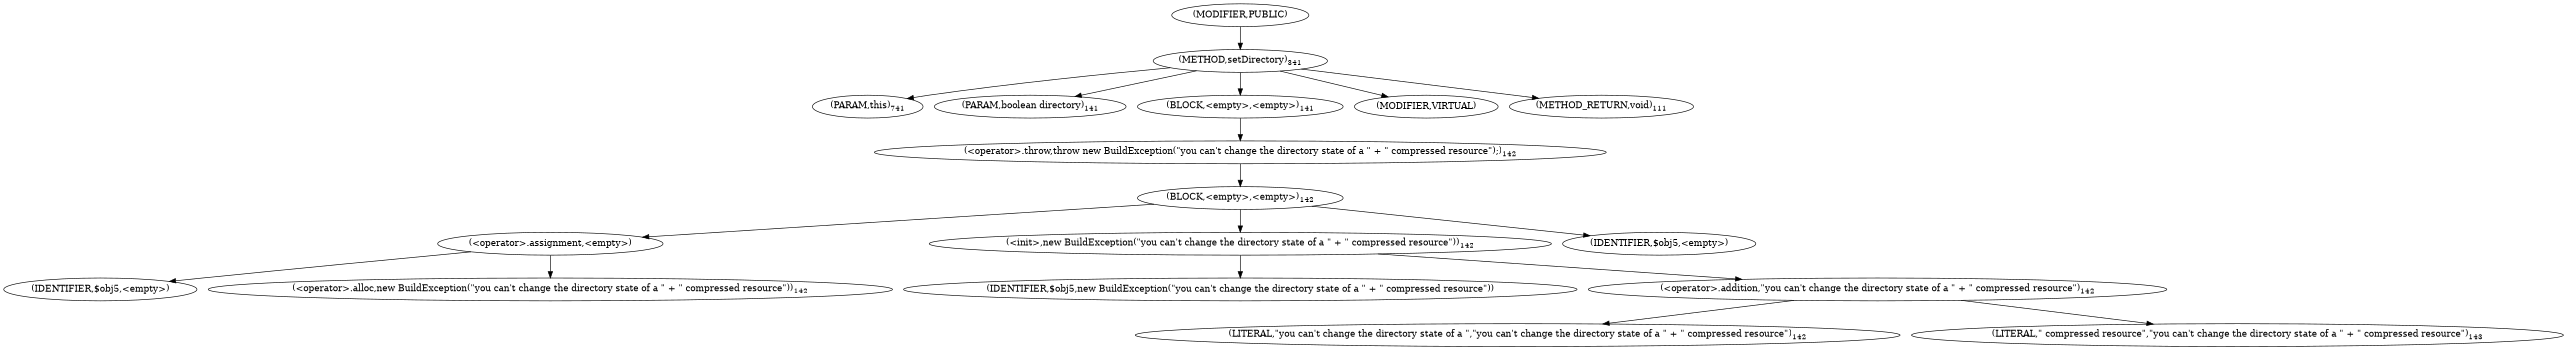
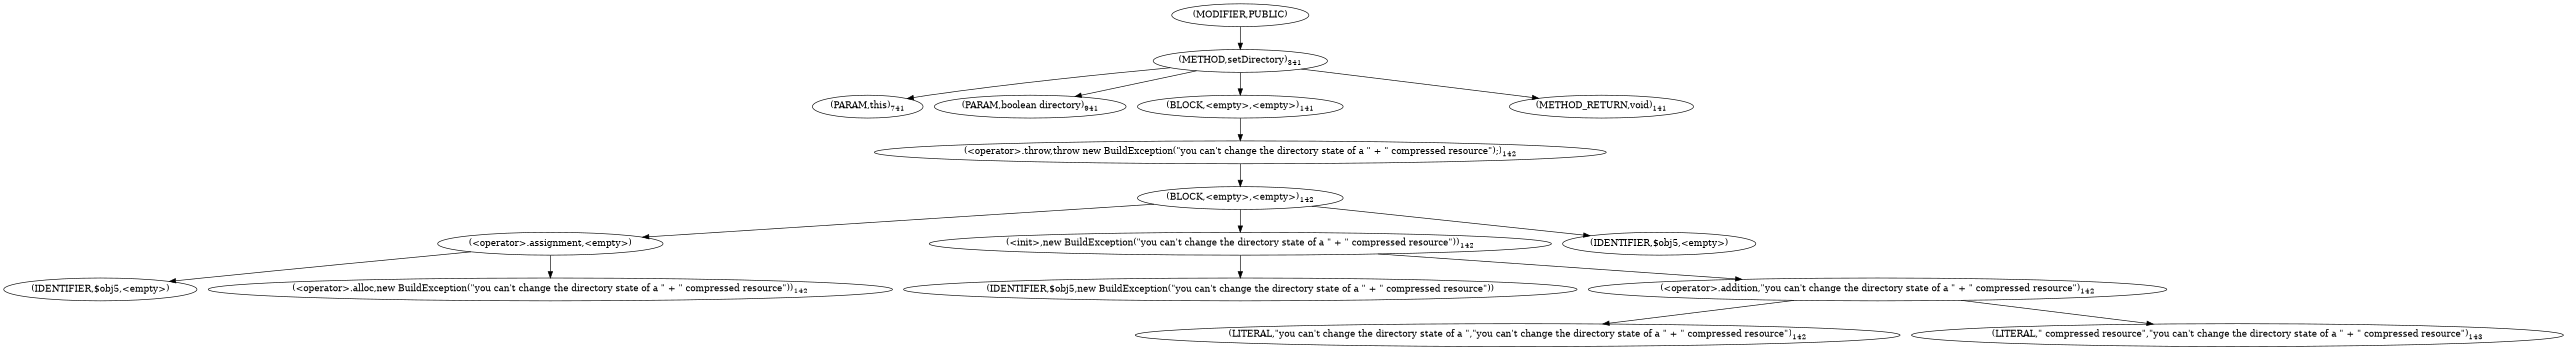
(1091, 106) -> (1091, 106)
(1660, 106) -> (1660, 106)
(1426, 107) -> none
